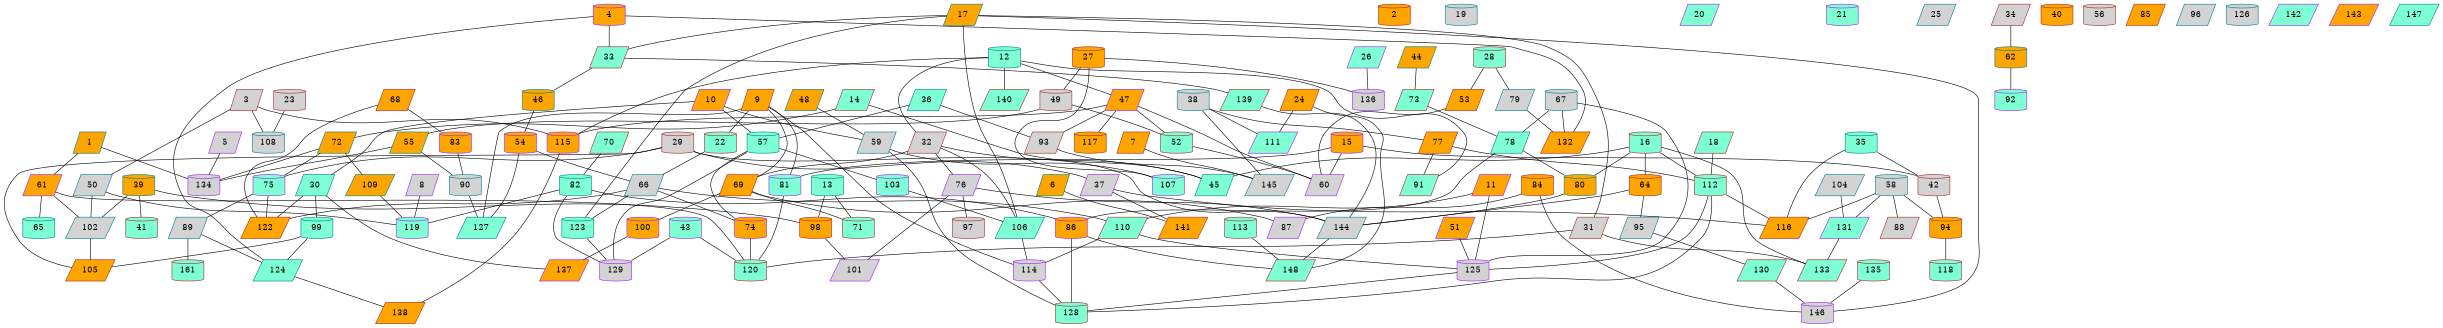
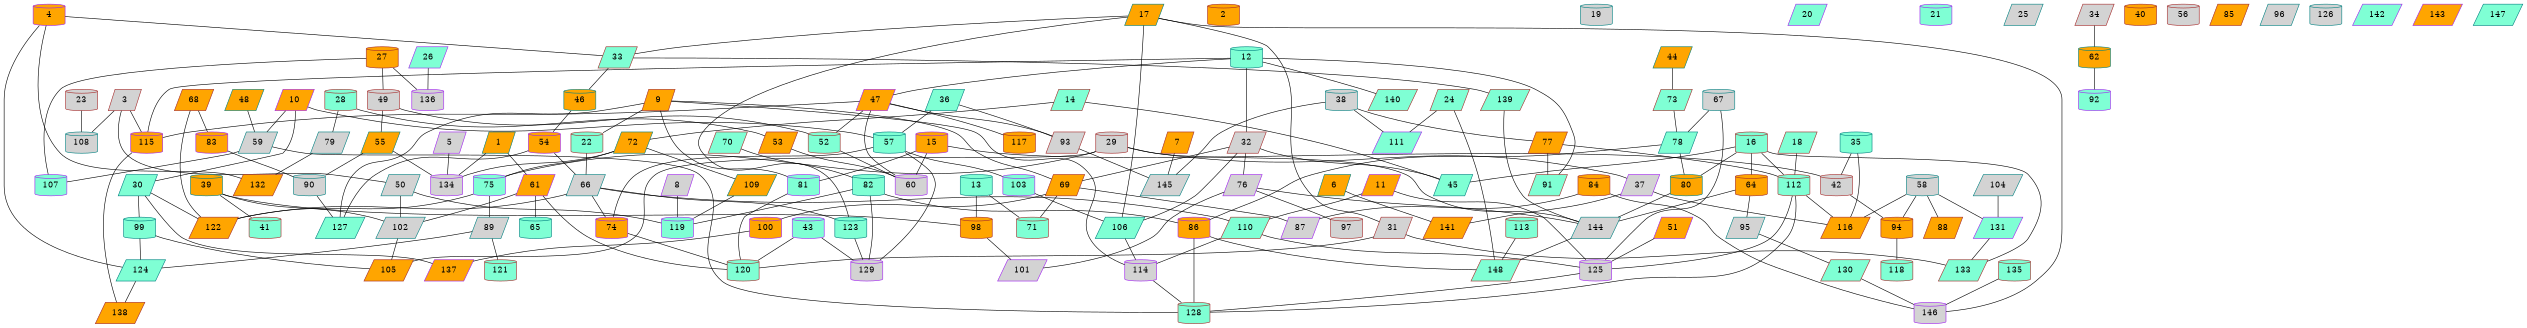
(1300, 100) -> (1450, 100)
(1563, 121) -> none
(1325, 185) -> (911, 185)
(1900, 228) -> (1943, 228)
(188, 270) -> (501, 270)
